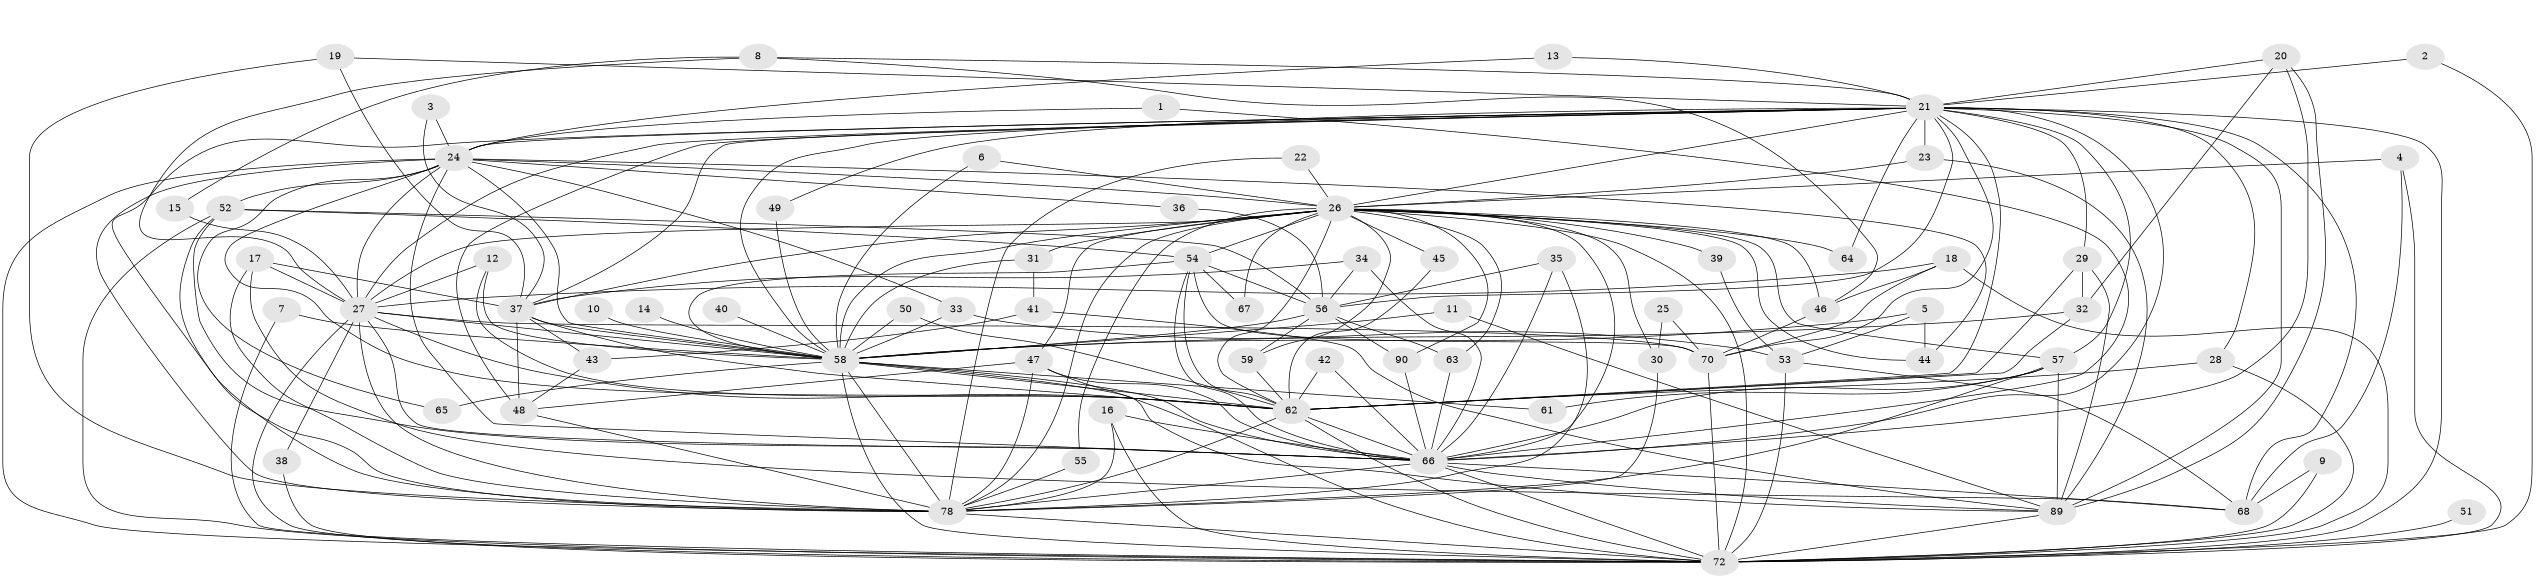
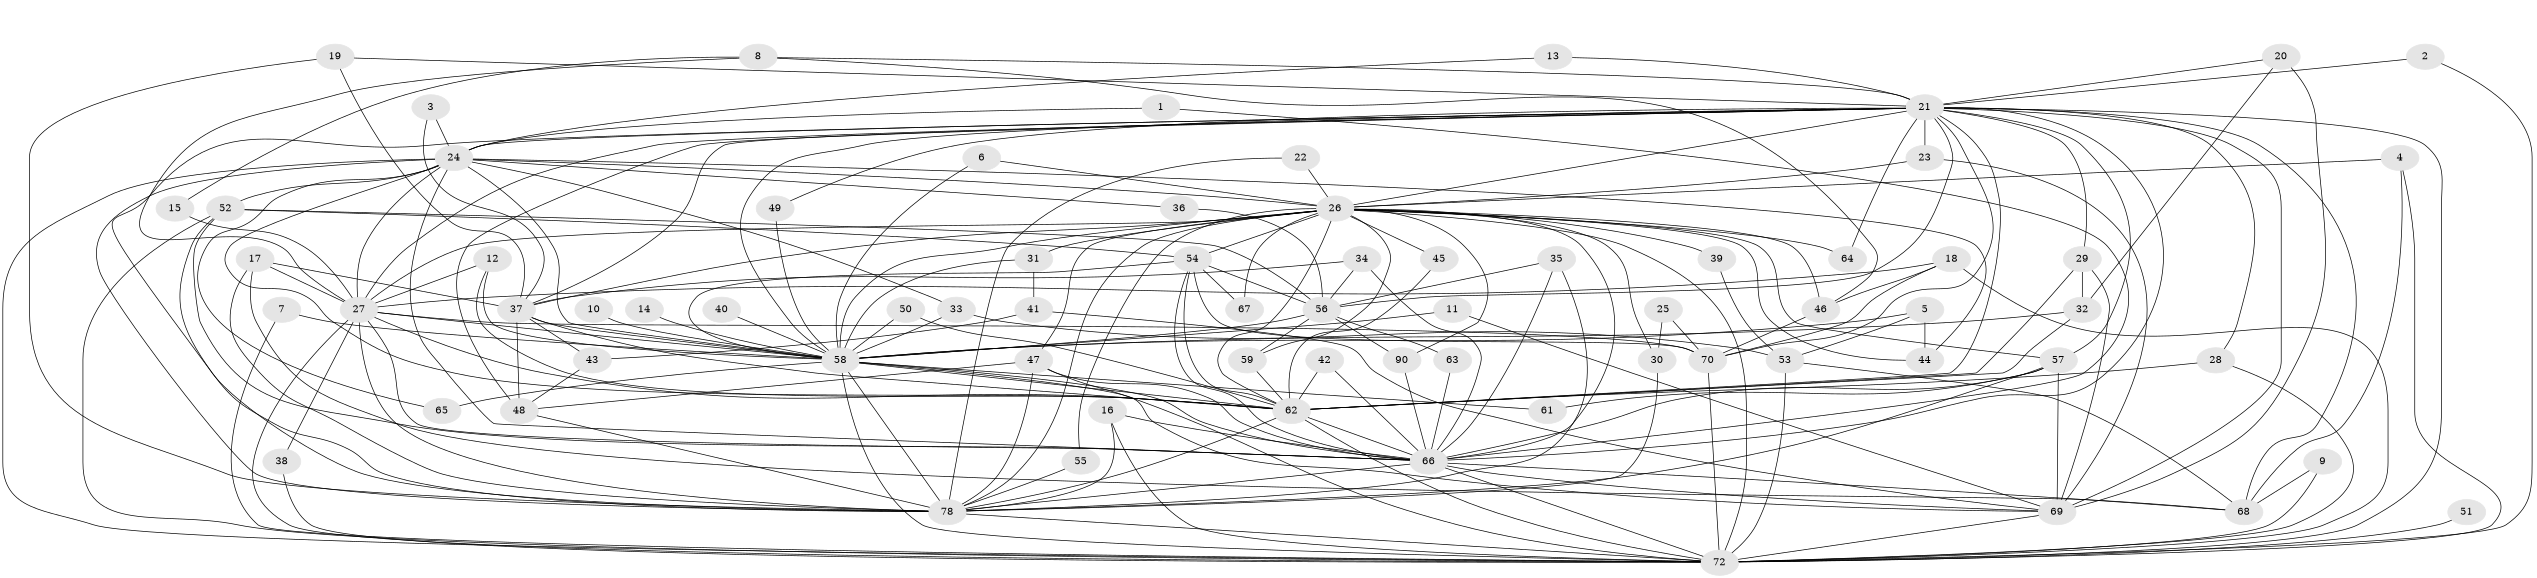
(1478, 242) -> none
(2012, 417) -> none
(2057, 512) -> (2057, 512)
